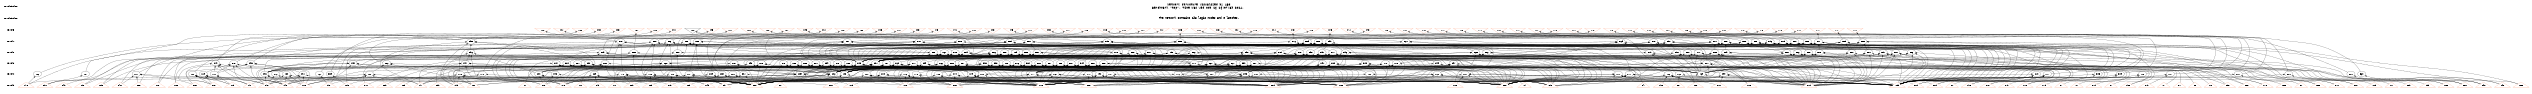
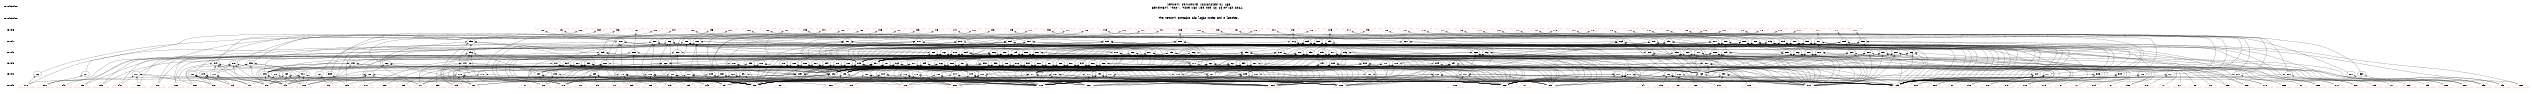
(693, 30) -> (693, 30)
